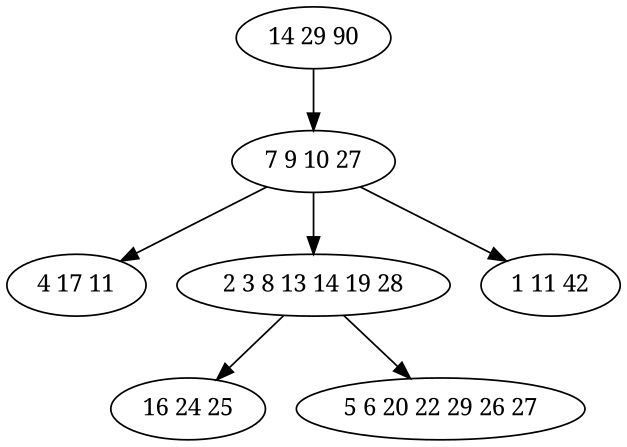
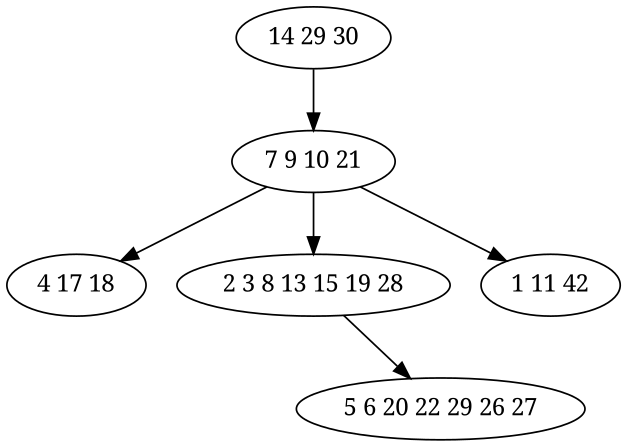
(314, 38) -> (314, 38)
(314, 161) -> (314, 161)
(76, 285) -> (76, 285)
(314, 285) -> (314, 285)
(188, 409) -> none
